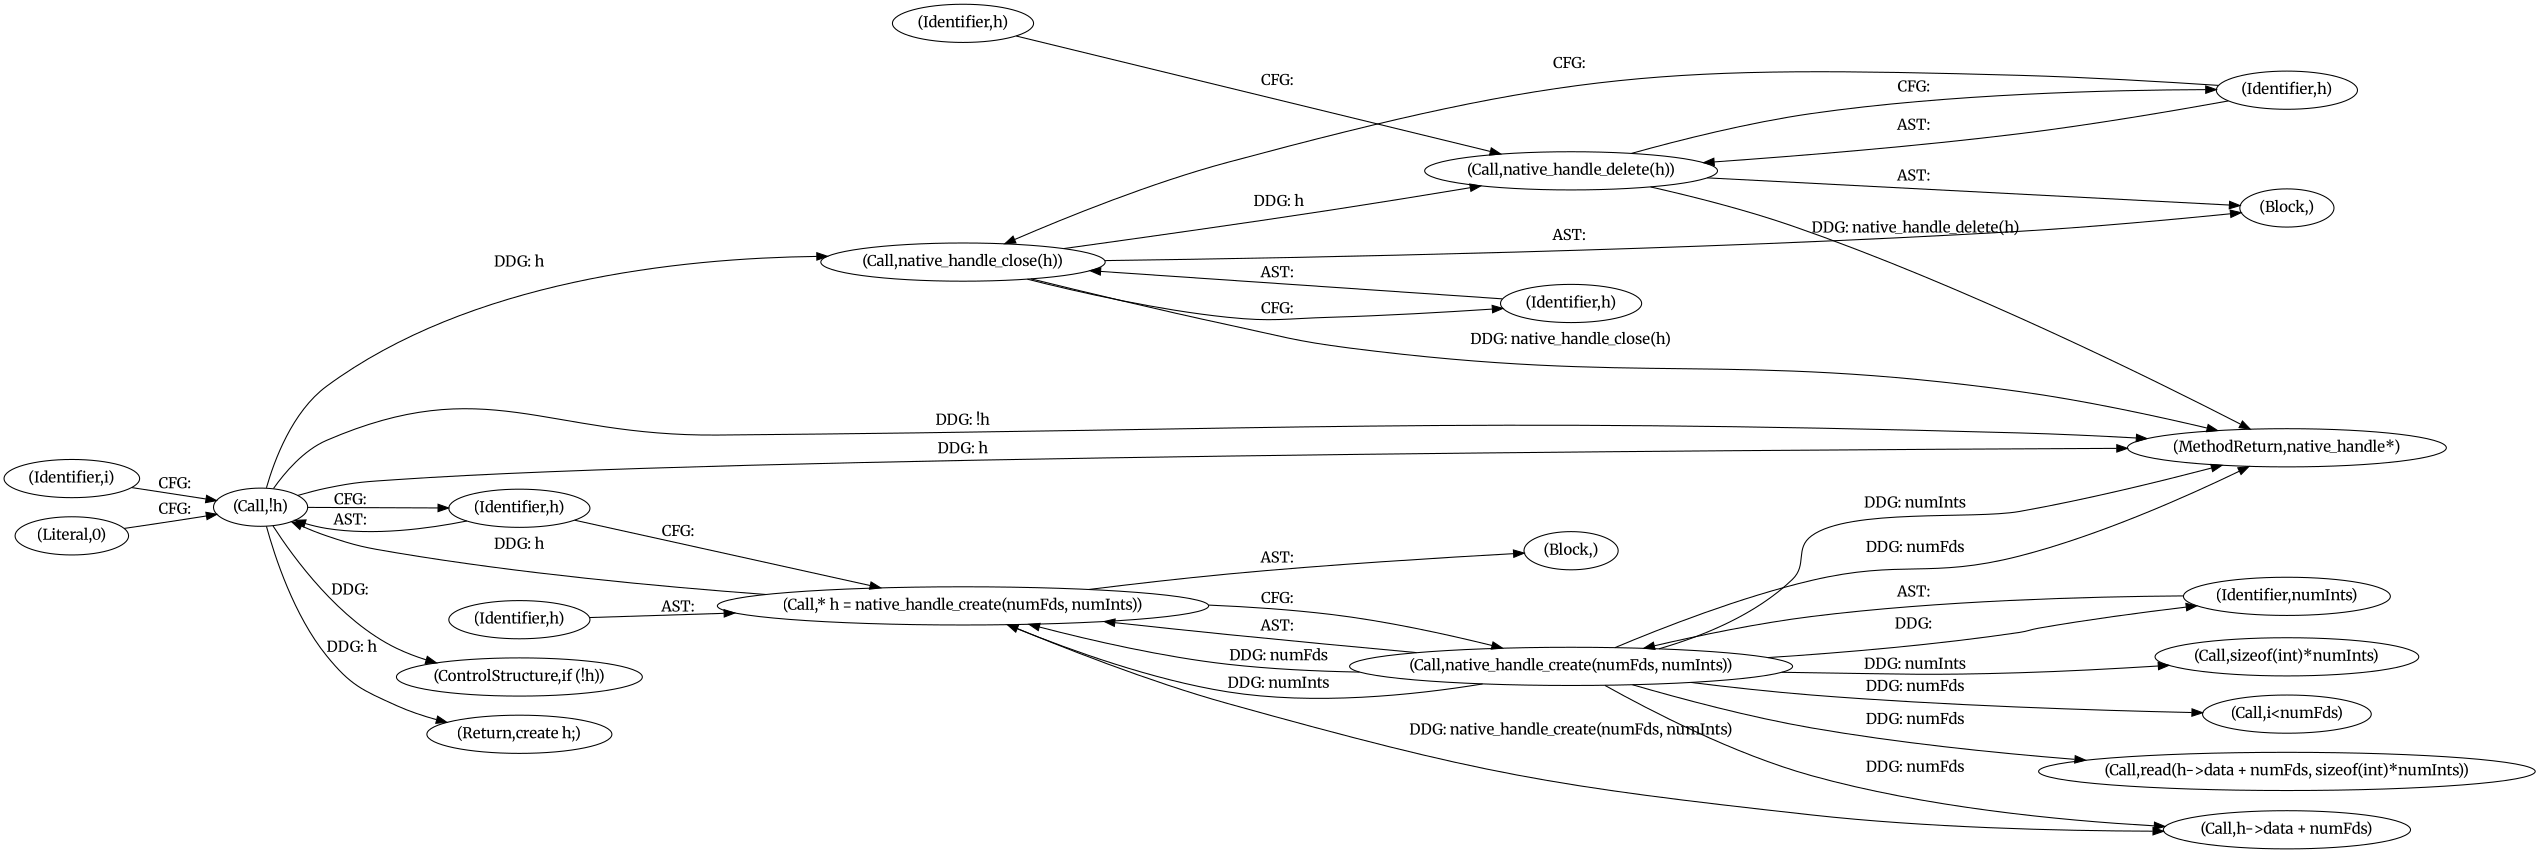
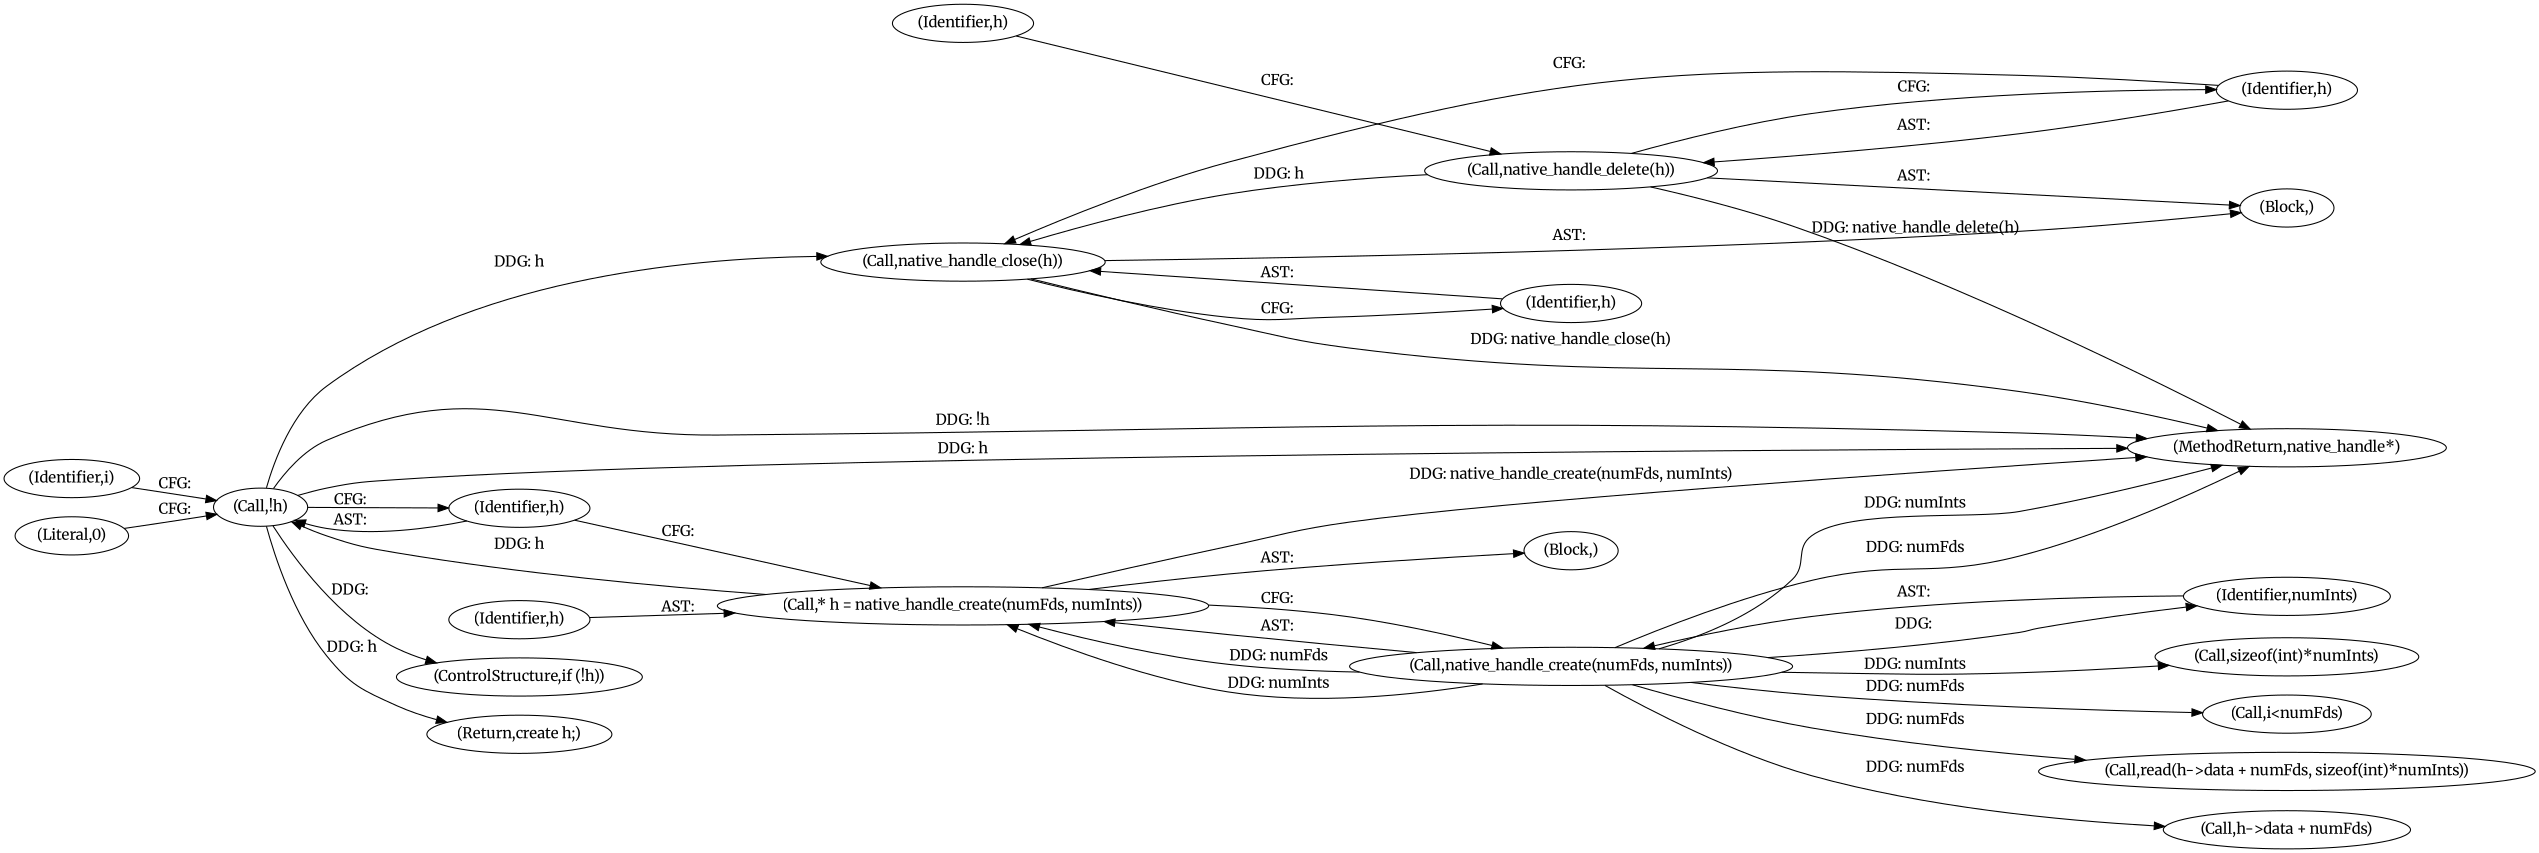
(1267, 220) -> (1227, 194)
(1570, 784) -> (1585, 498)
